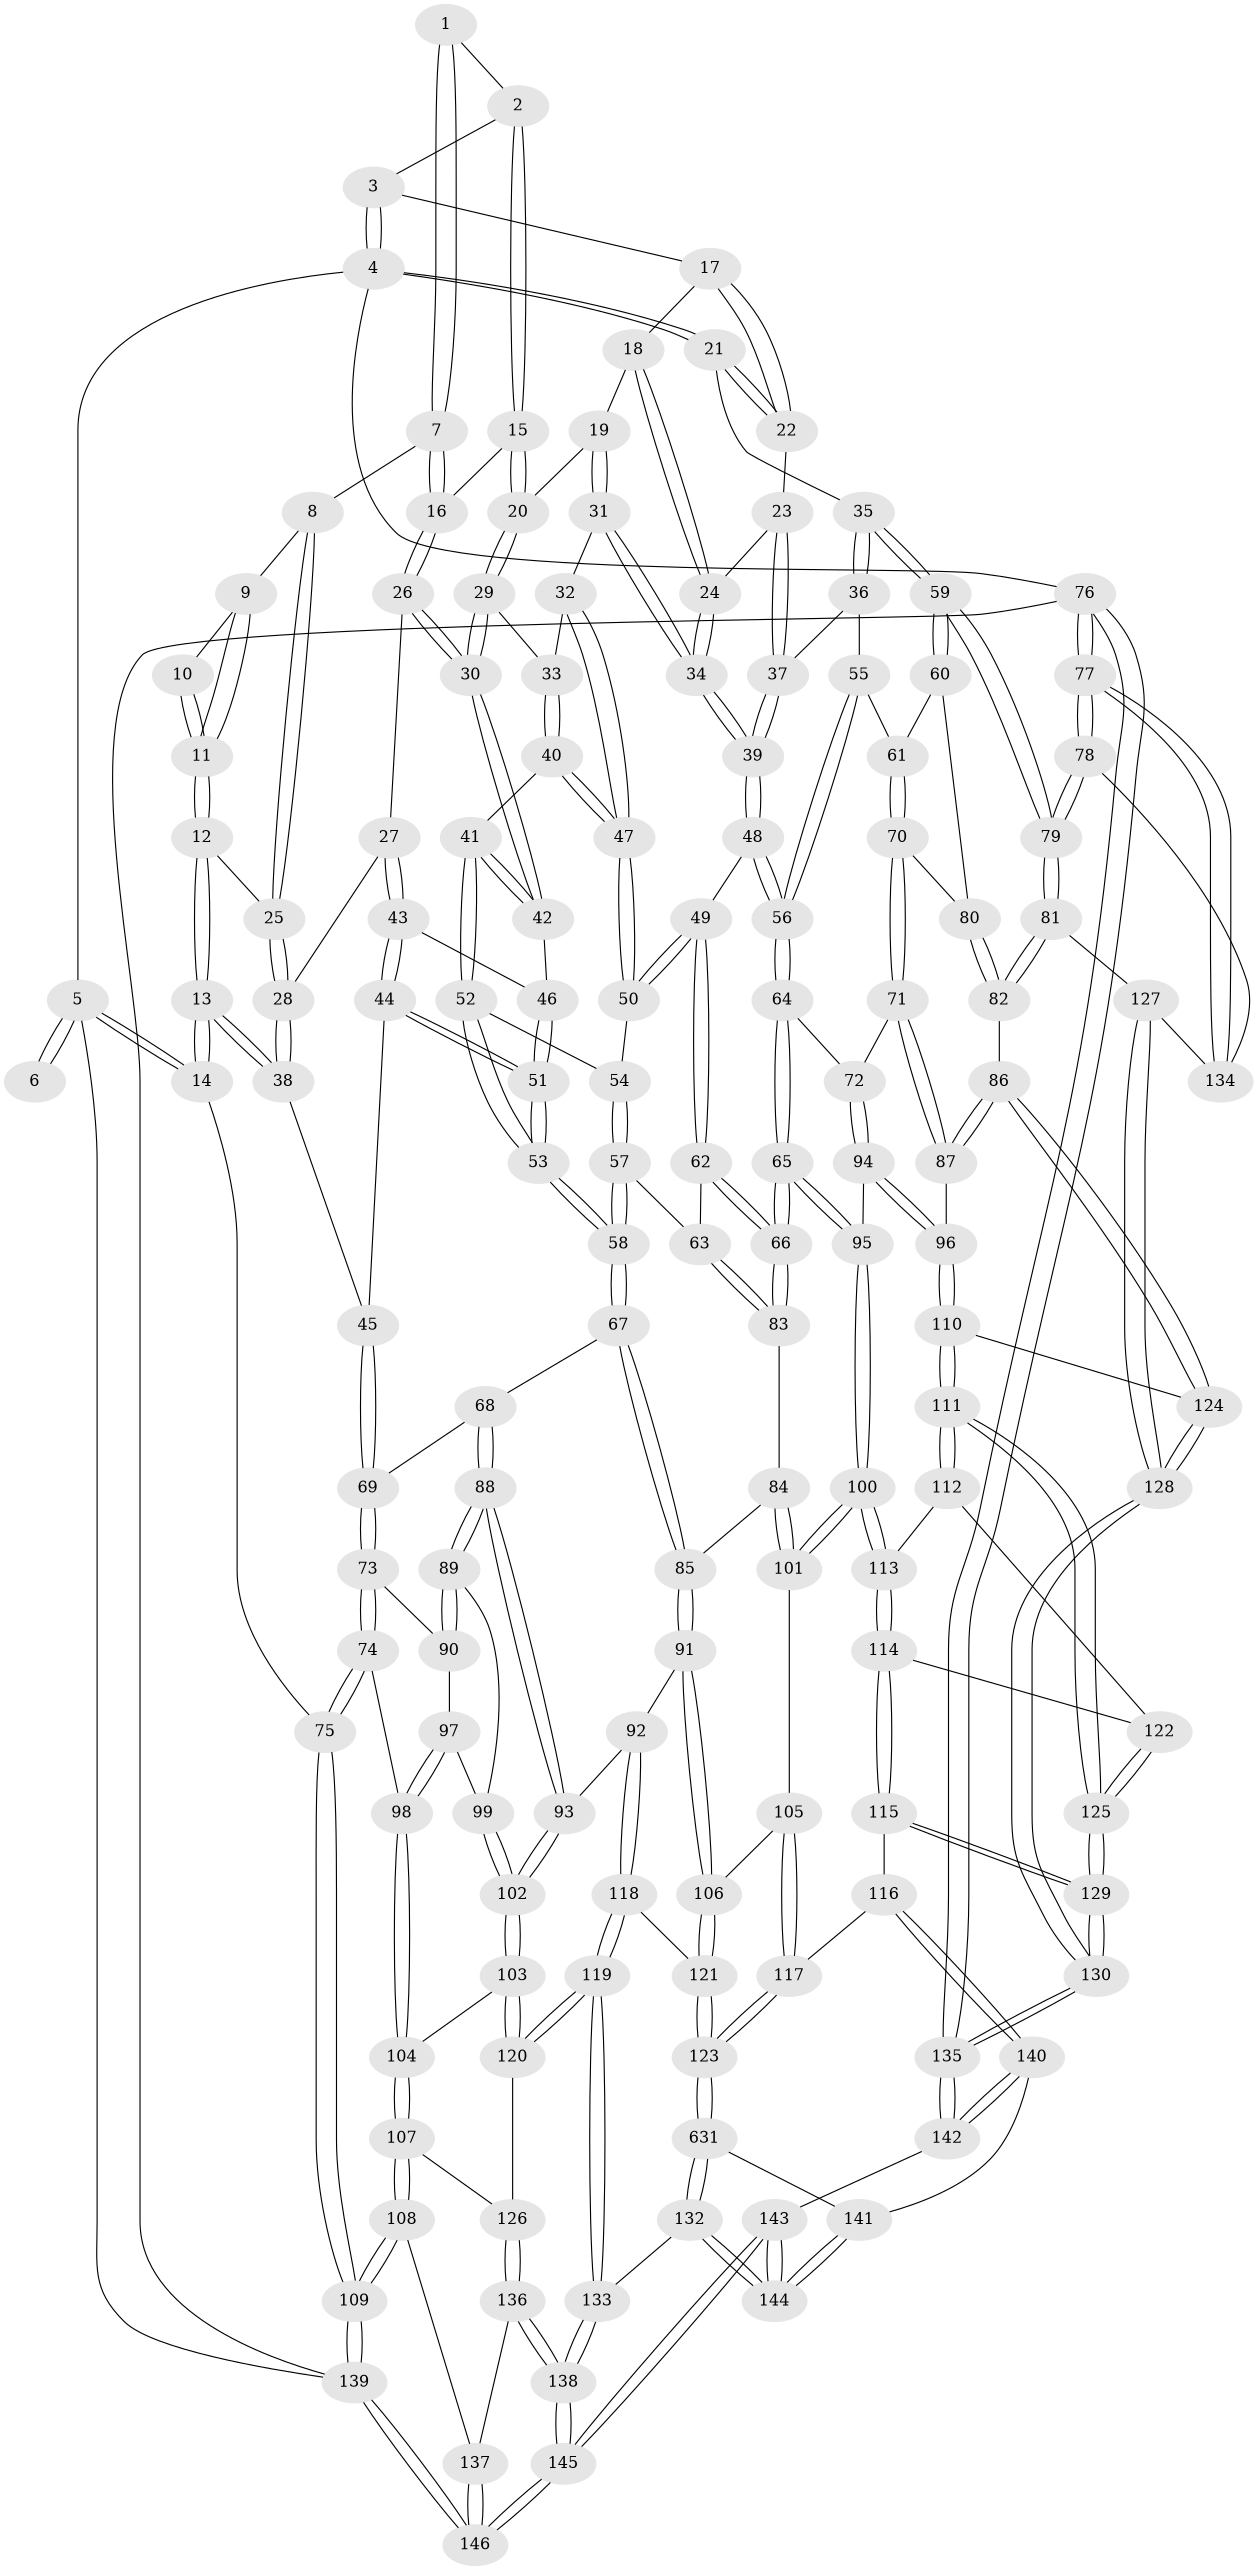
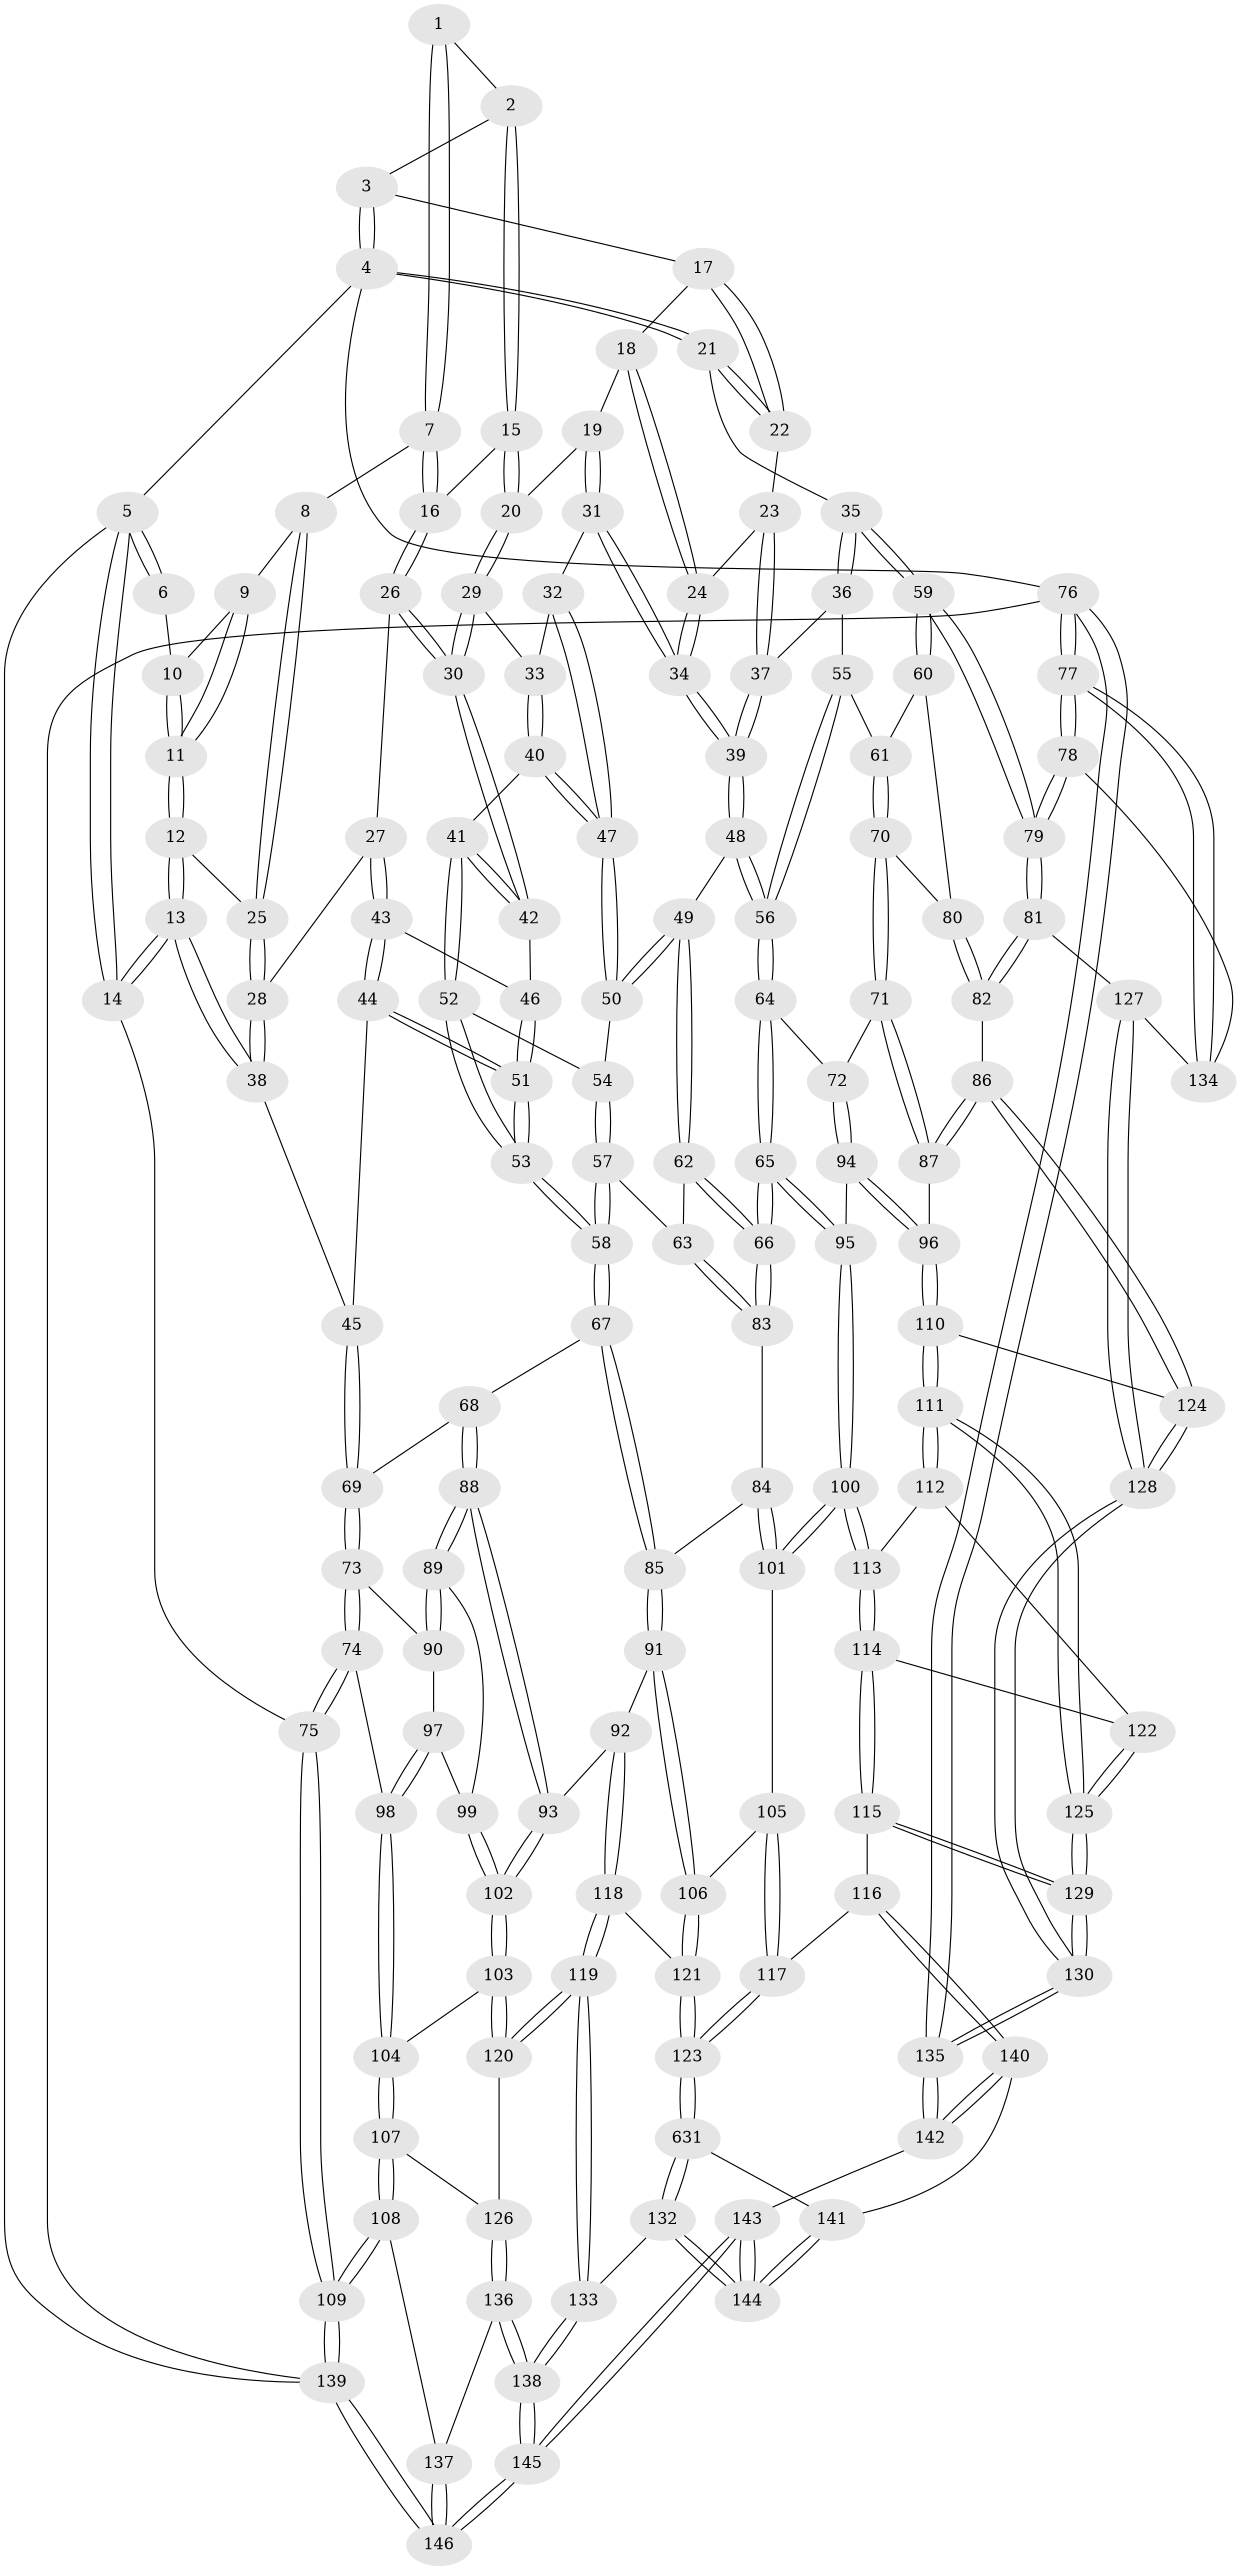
none -> (168, 635)
